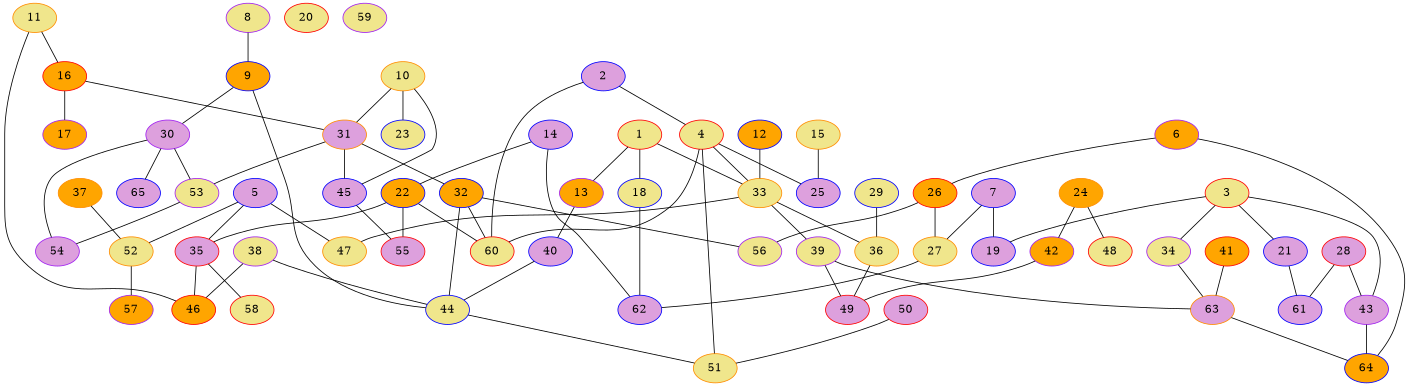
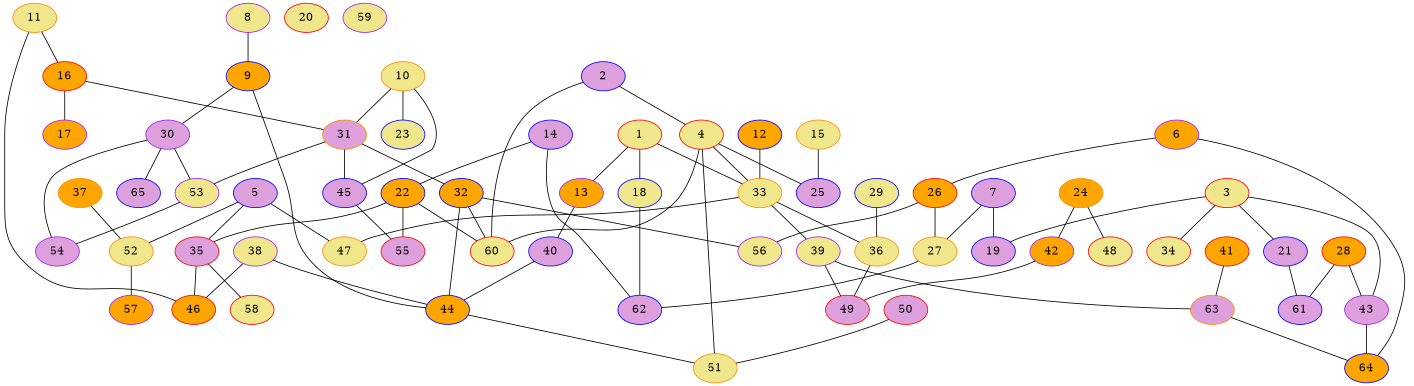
(1169, 251) -> (1169, 251)
(1344, 251) -> (1344, 251)
(1191, 281) -> none
(448, 310) -> (448, 310)
